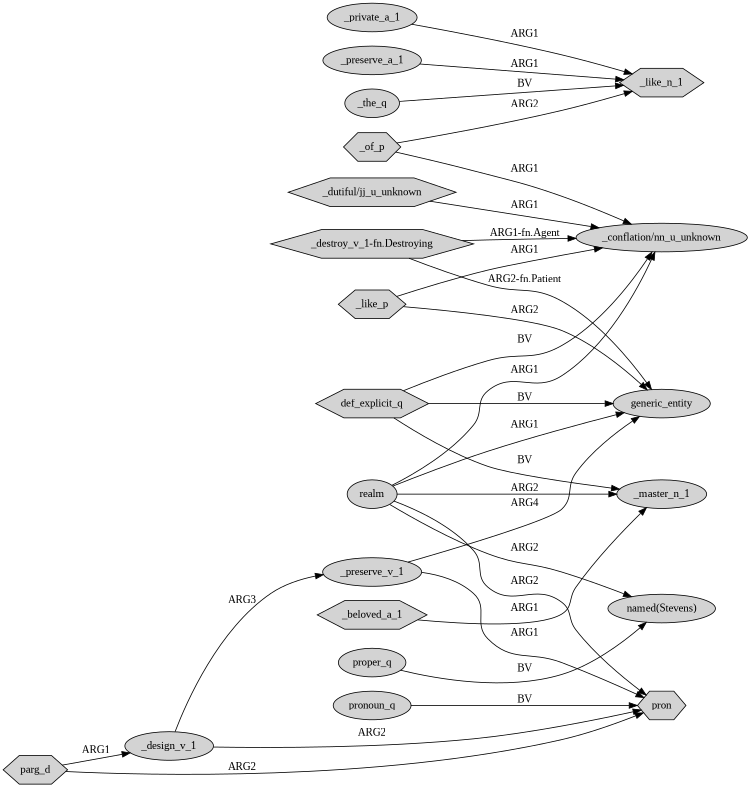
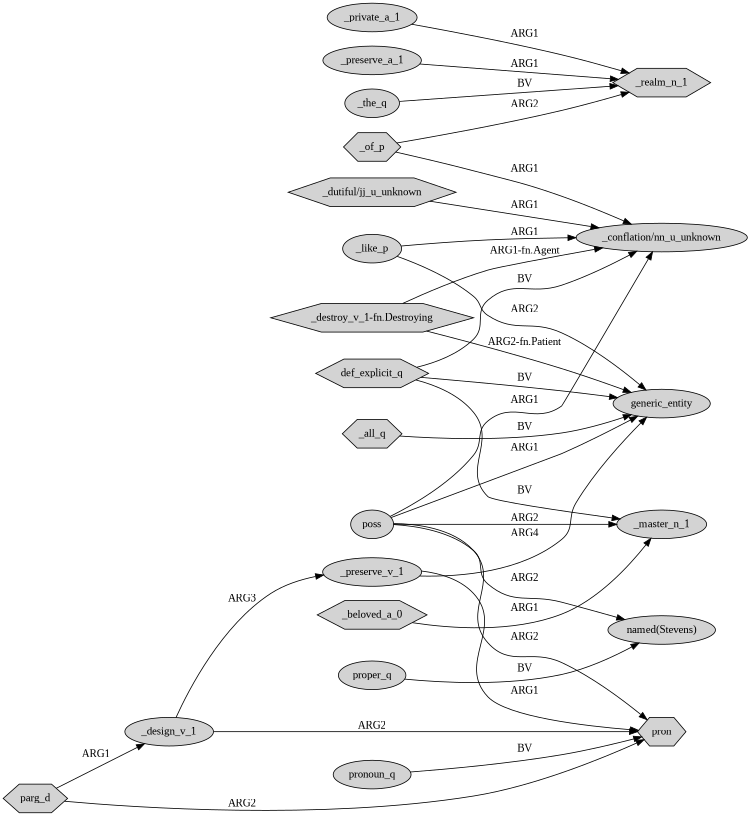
(662, 83) -> (662, 83)
(372, 304) -> (372, 249)
none -> (372, 434)
(372, 494) -> (372, 524)
(372, 615) -> (372, 615)
